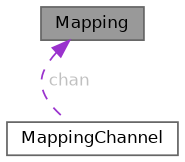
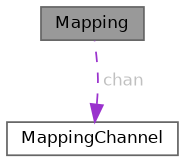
(43, 90) -> (98, 72)
